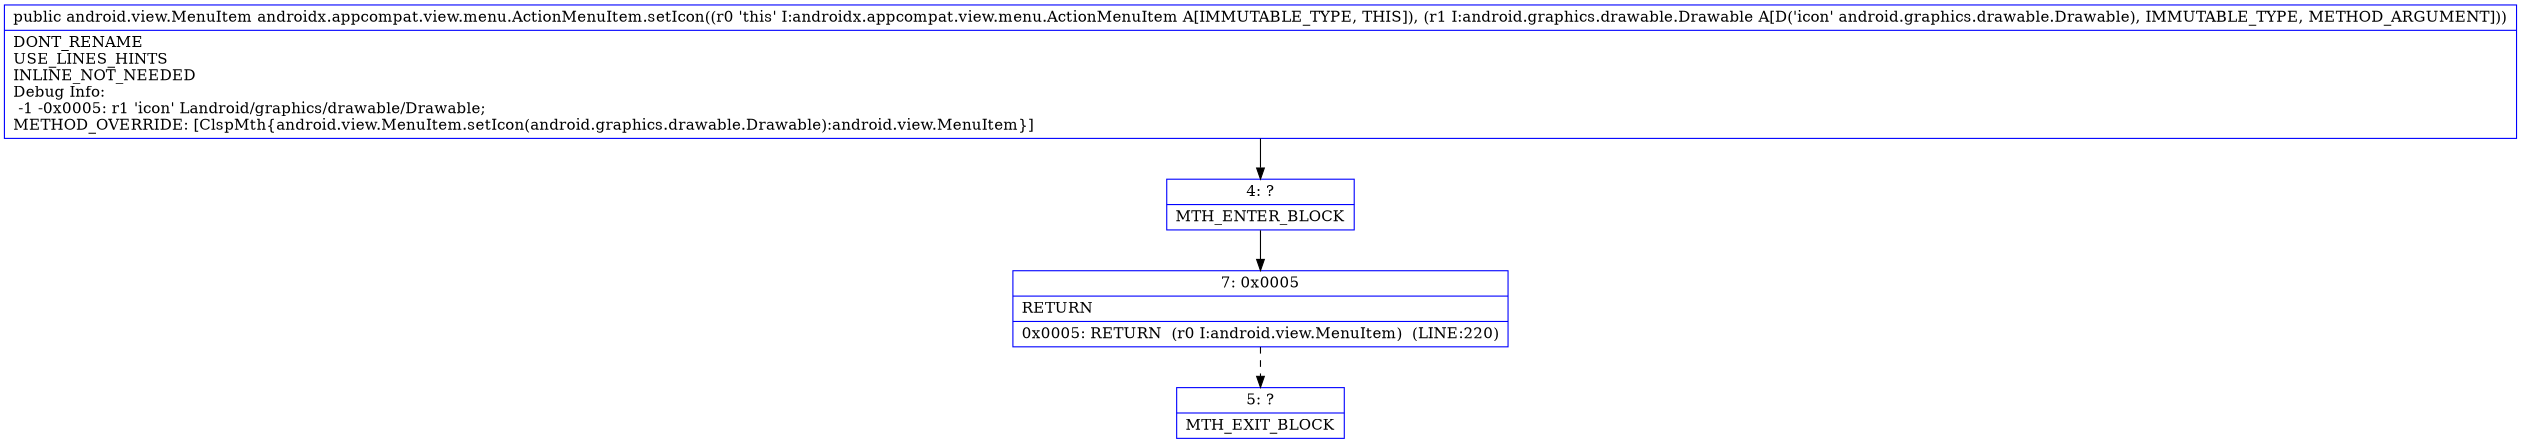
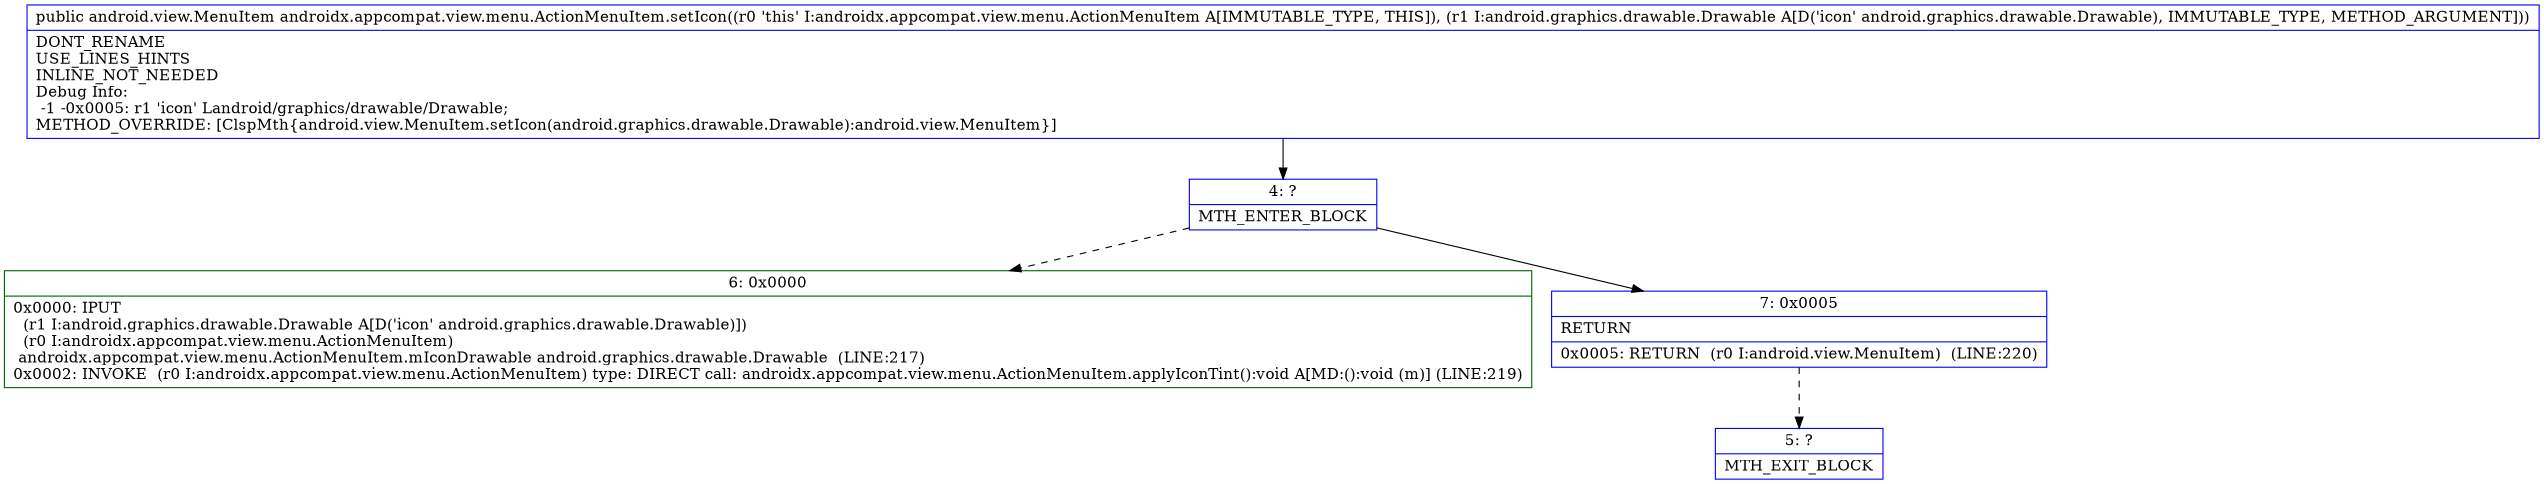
none -> (768, 329)
